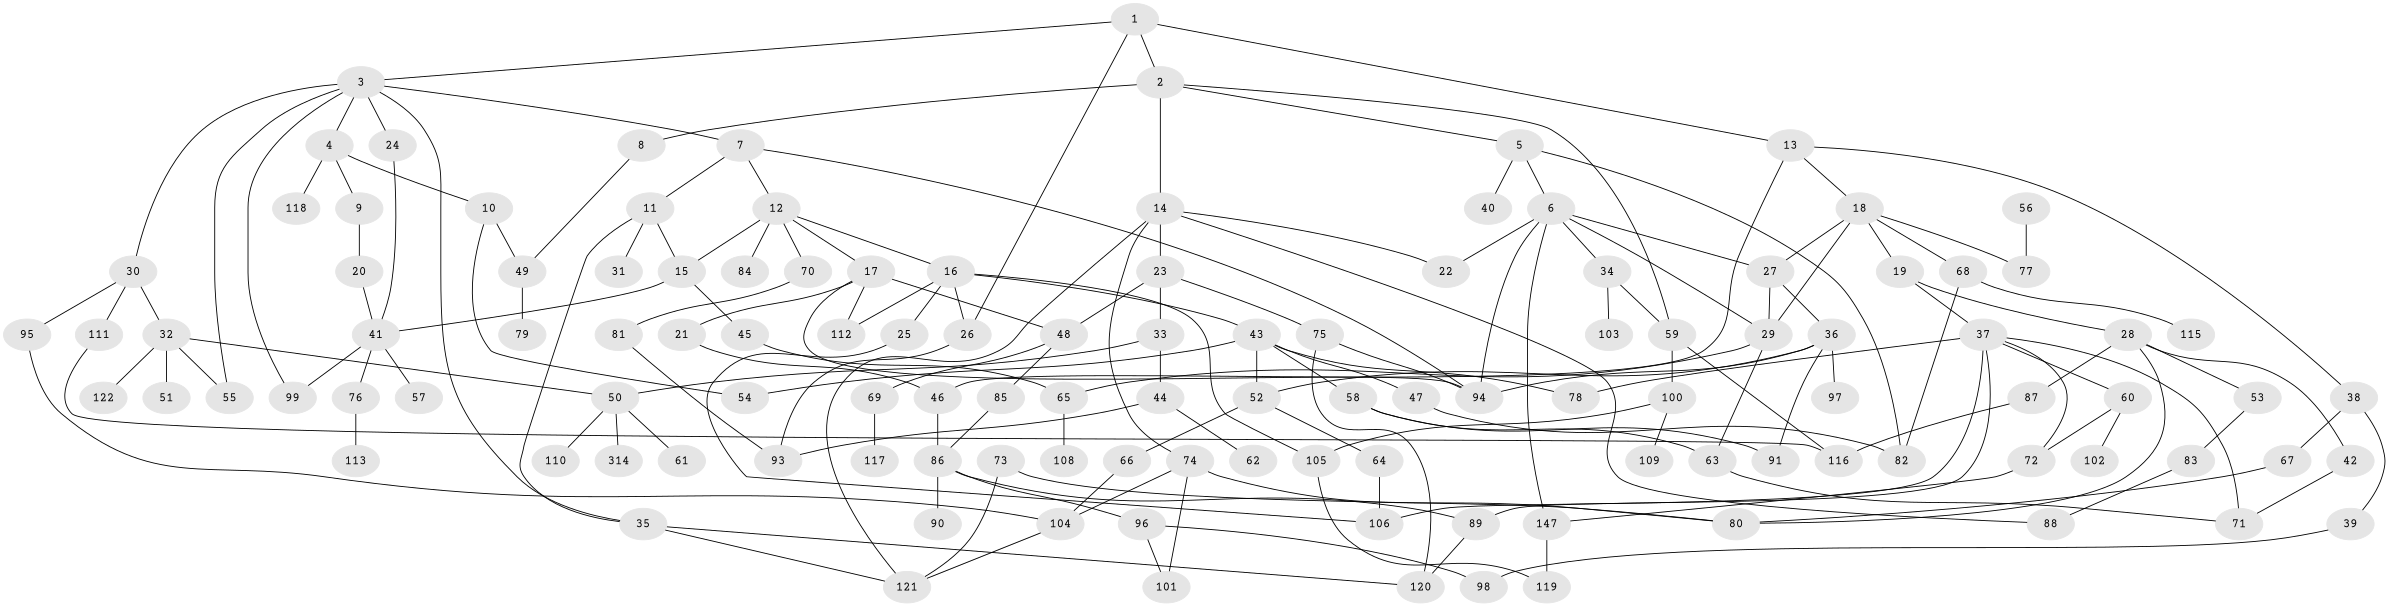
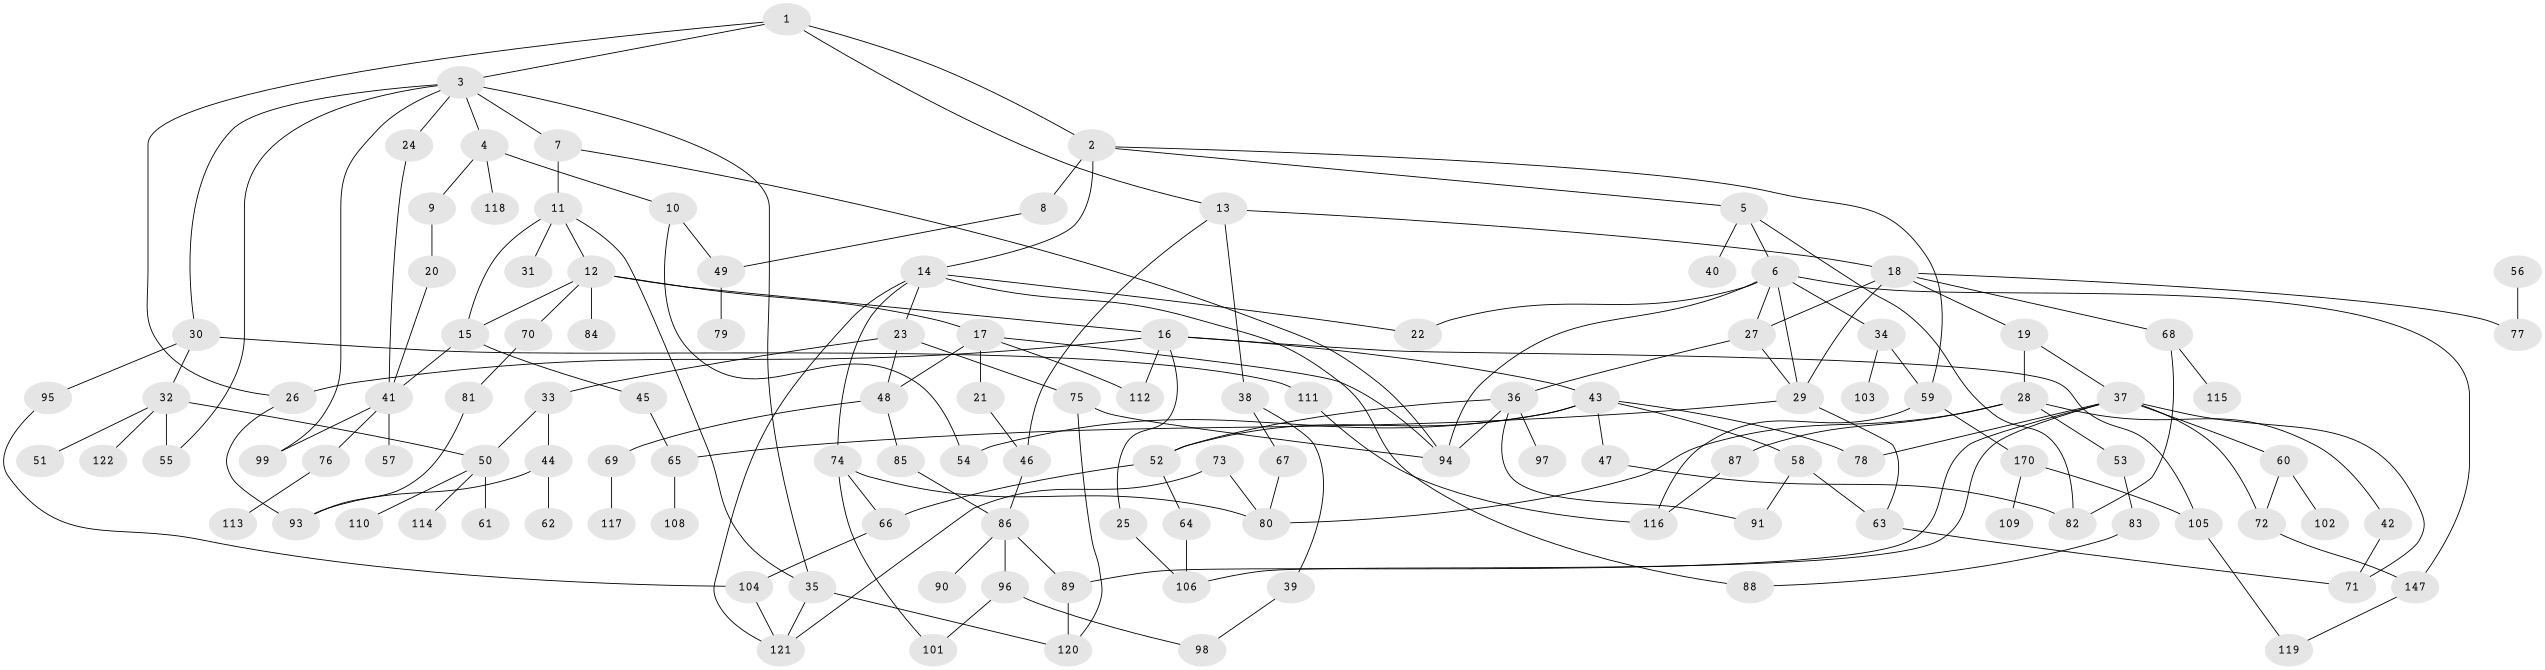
(759, 177) -> (575, 240)
(1672, 398) -> (2024, 461)
(619, 461) -> (422, 524)
(1139, 486) -> (862, 493)
